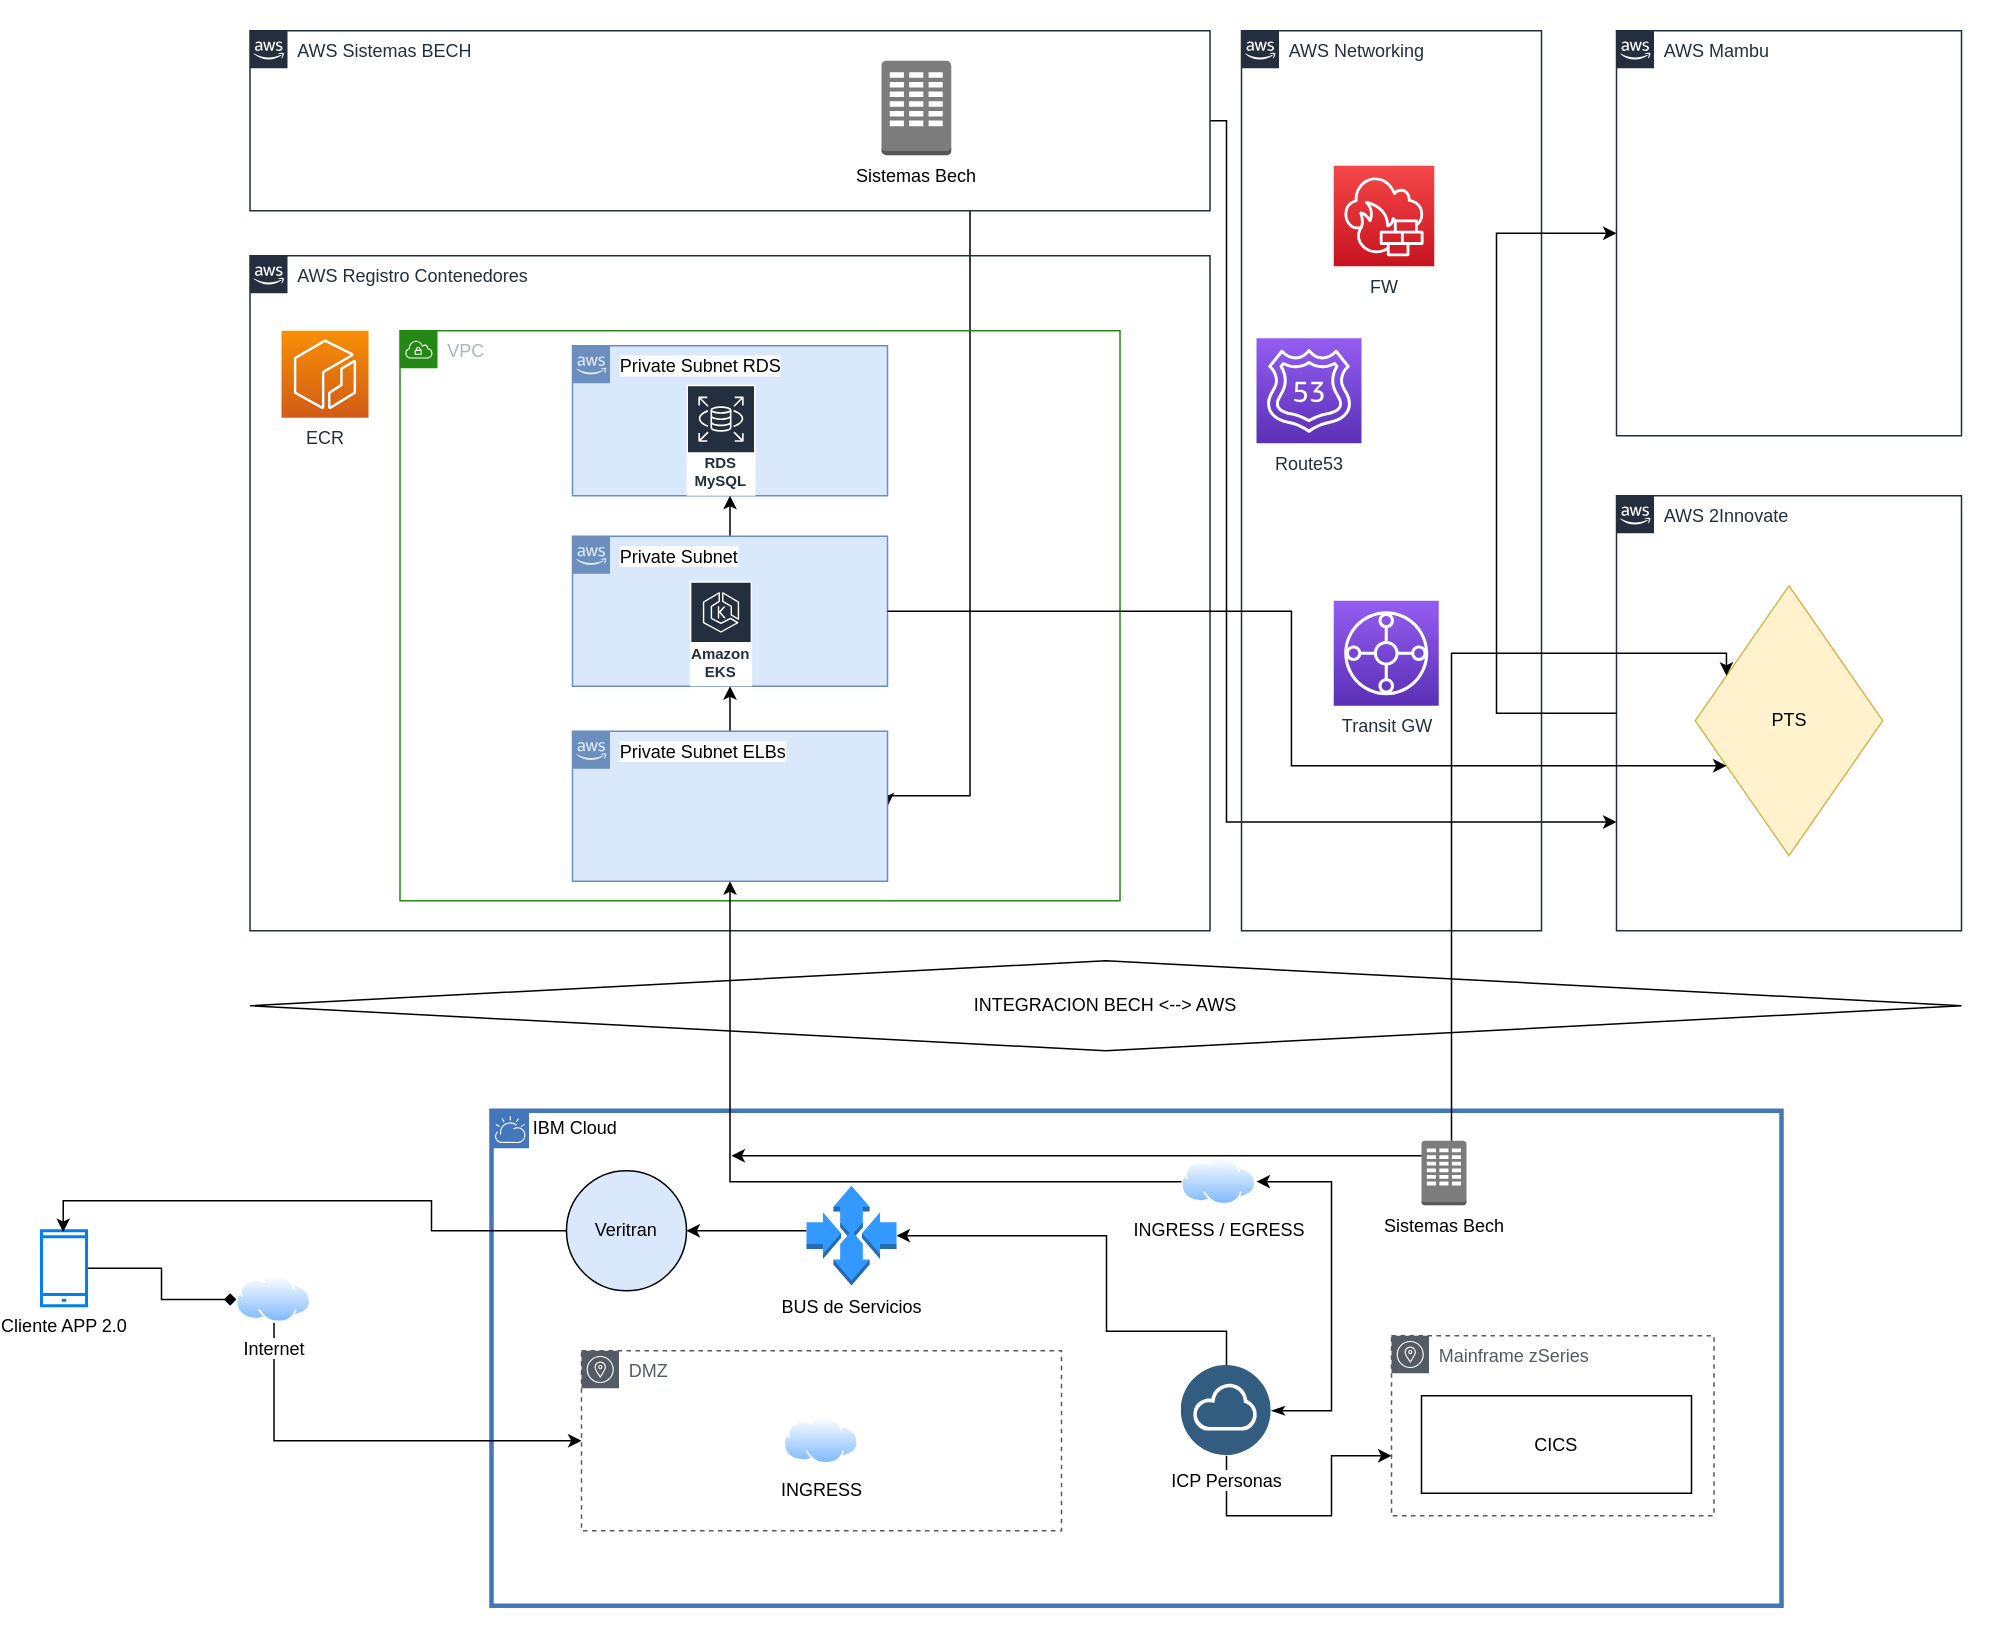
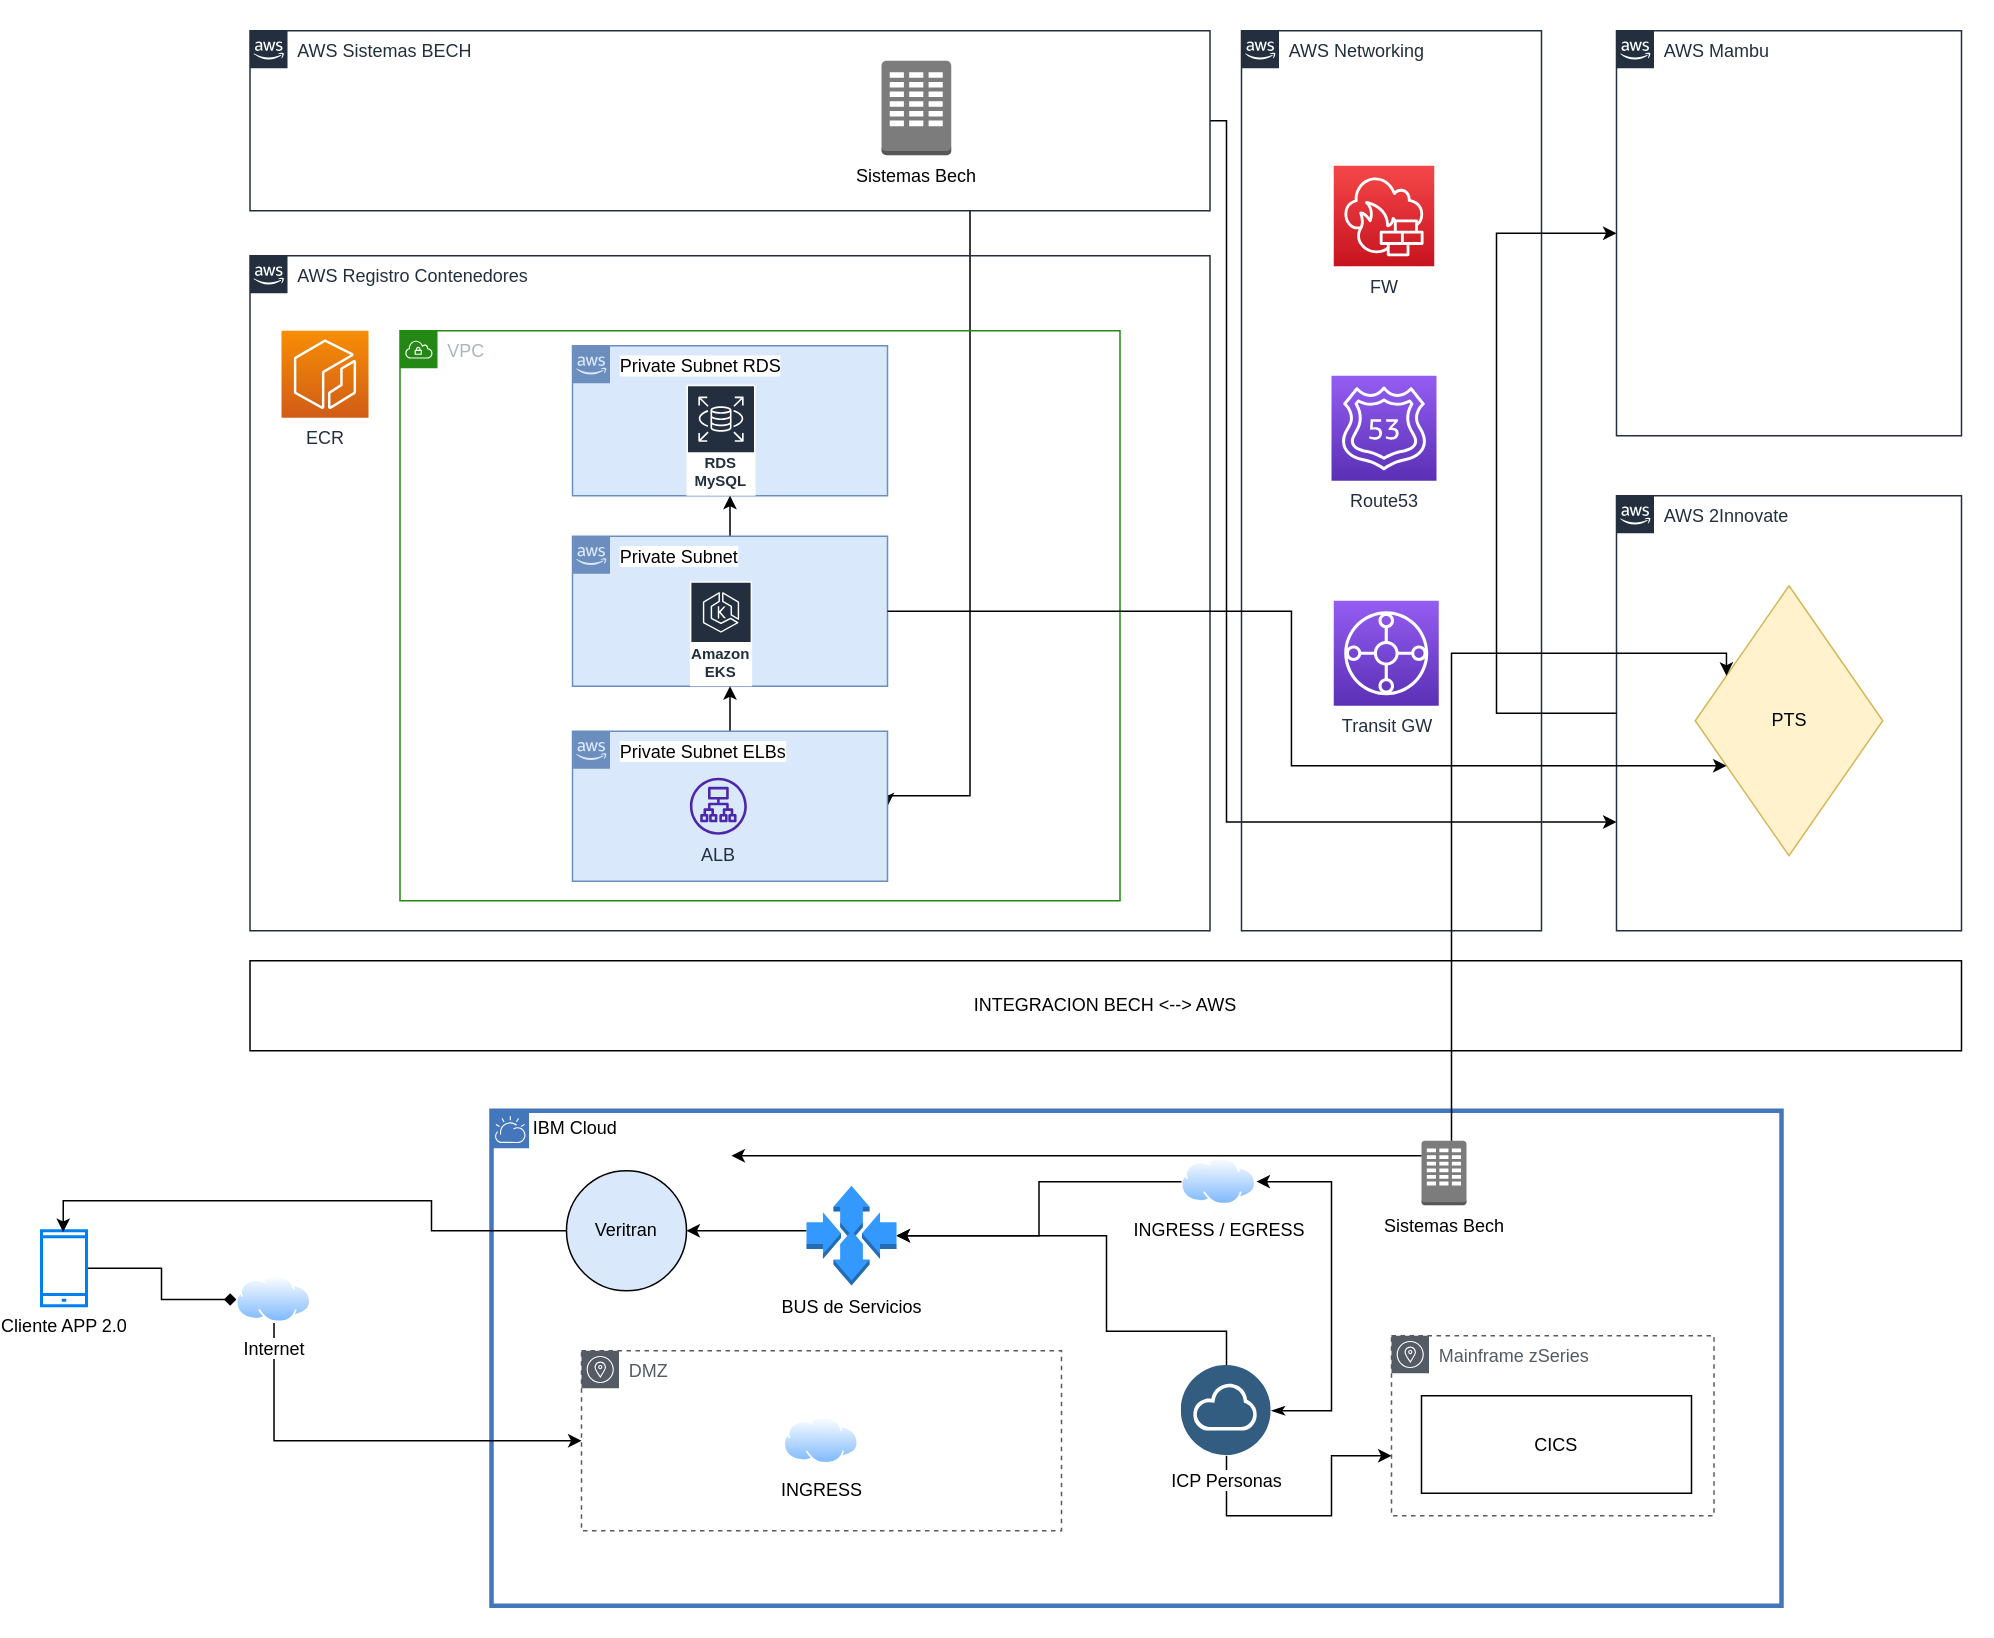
(1309, 391) -> (1384, 428)
none -> (718, 806)
(1106, 1006) -> (1106, 1006)
(741, 1182) -> (1039, 1206)
